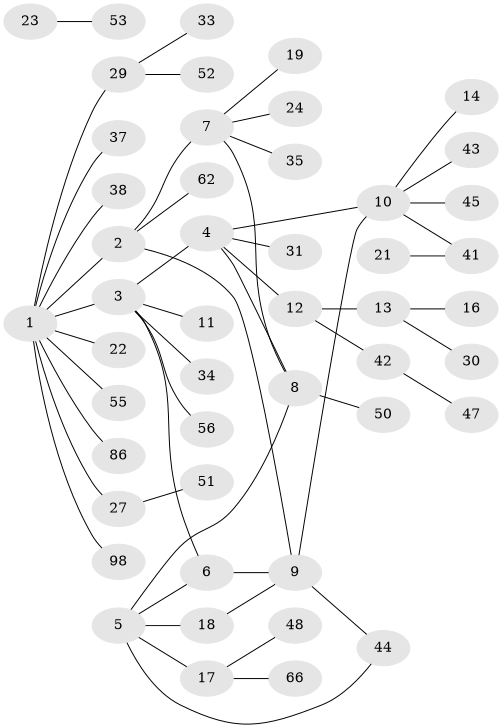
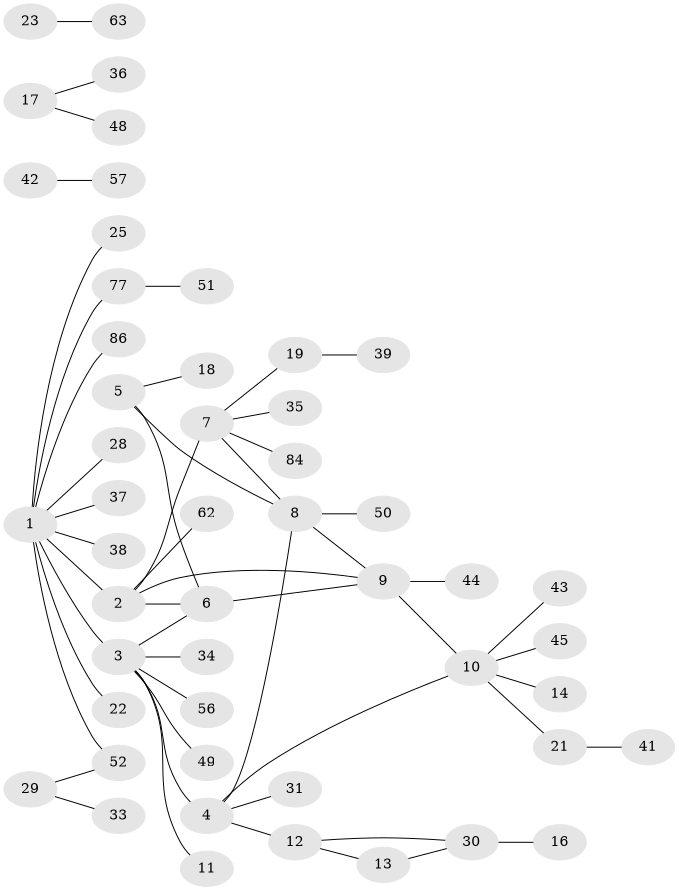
(119, 22) -> (119, 22)
(295, 109) -> (295, 461)
(61, 195) -> (57, 650)
(428, 229) -> (516, 708)
(428, 309) -> (516, 842)
(342, 337) -> (383, 838)
none -> (383, 355)
(119, 403) -> (119, 233)
(472, 415) -> (119, 180)
(119, 509) -> (119, 286)
(119, 562) -> (119, 445)
(251, 599) -> (339, 548)
none -> (163, 604)
(163, 652) -> none
(295, 679) -> (119, 75)
(242, 724) -> none
none -> (207, 763)
